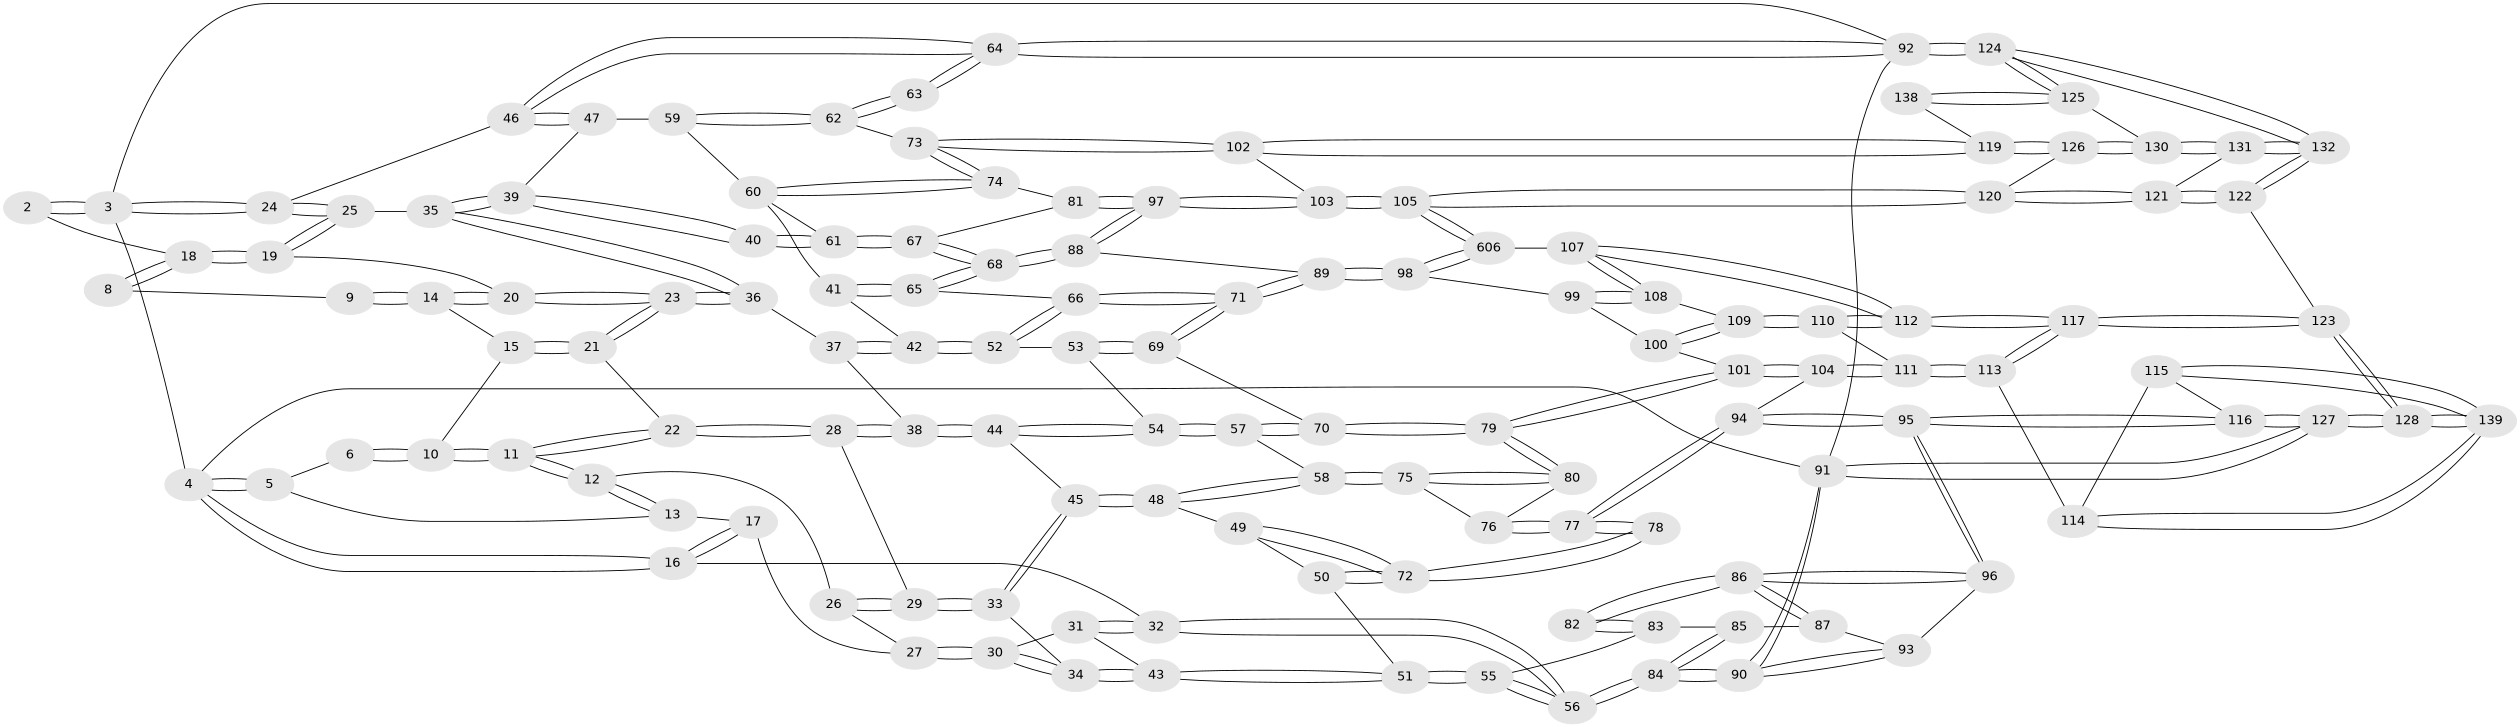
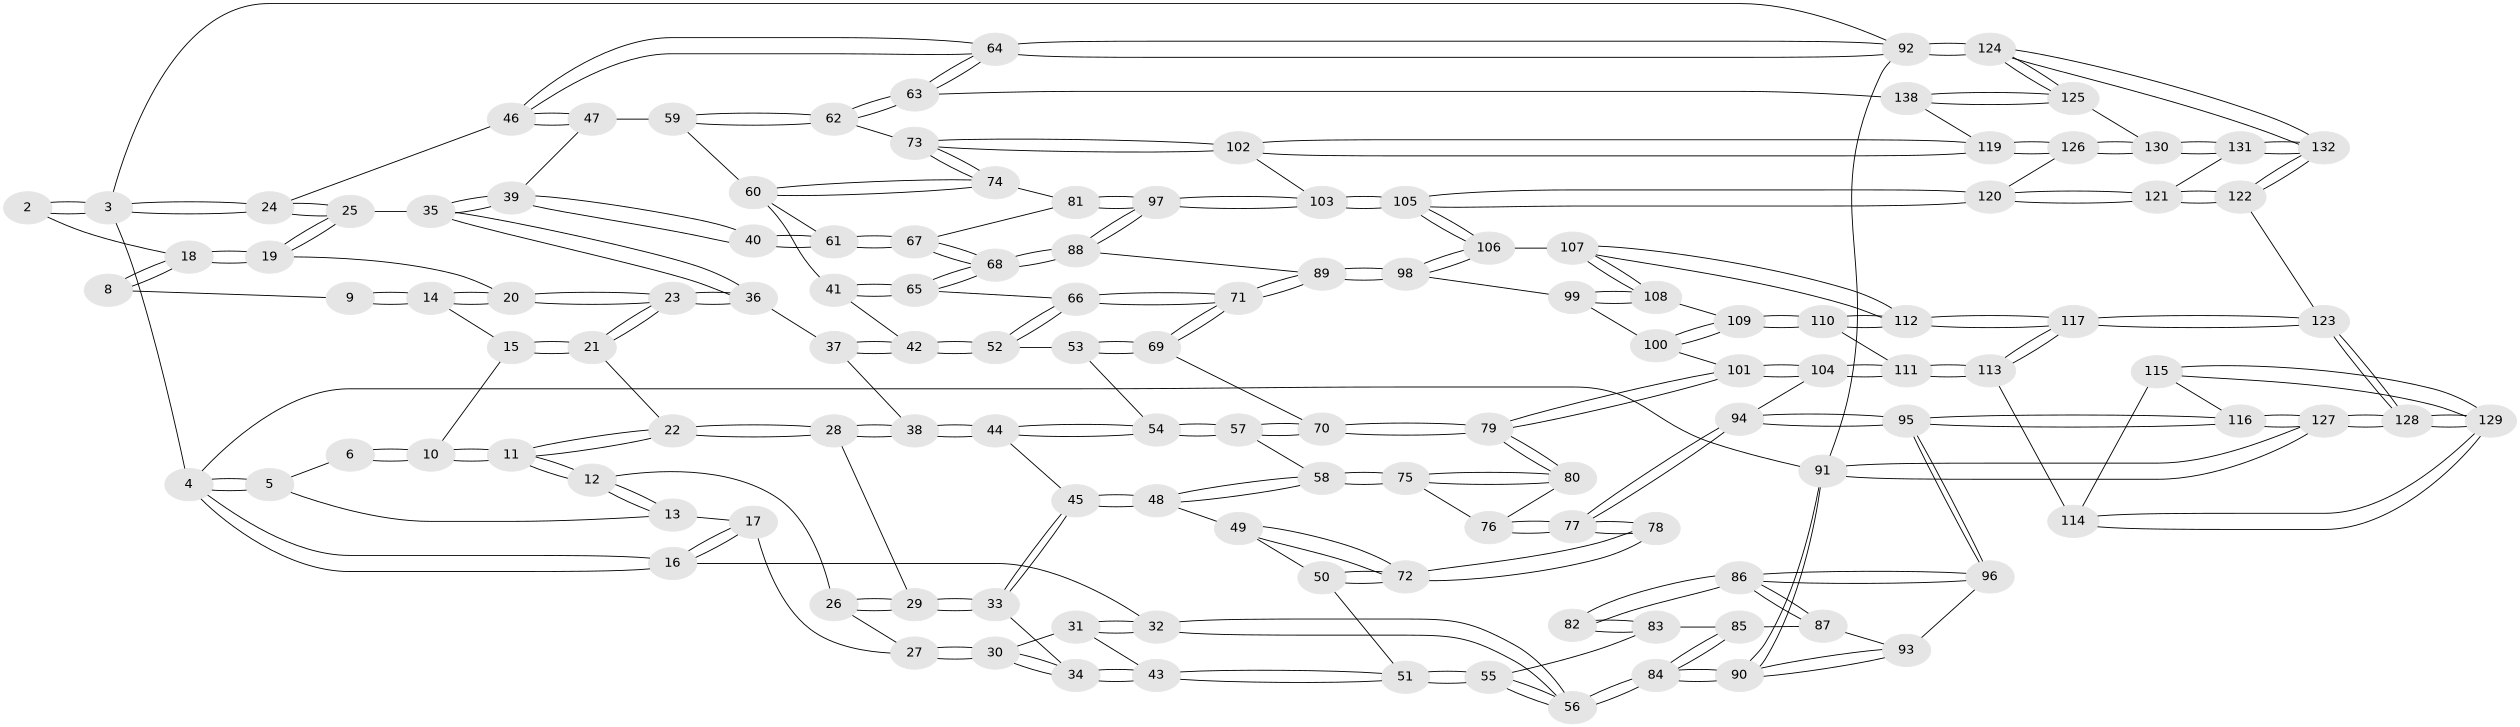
none -> (1410, 91)
(1489, 248) -> (1489, 248)
(2491, 421) -> (2491, 421)
